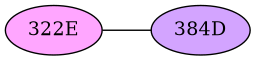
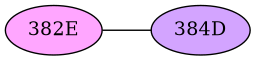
(54, 30) -> (54, 30)
